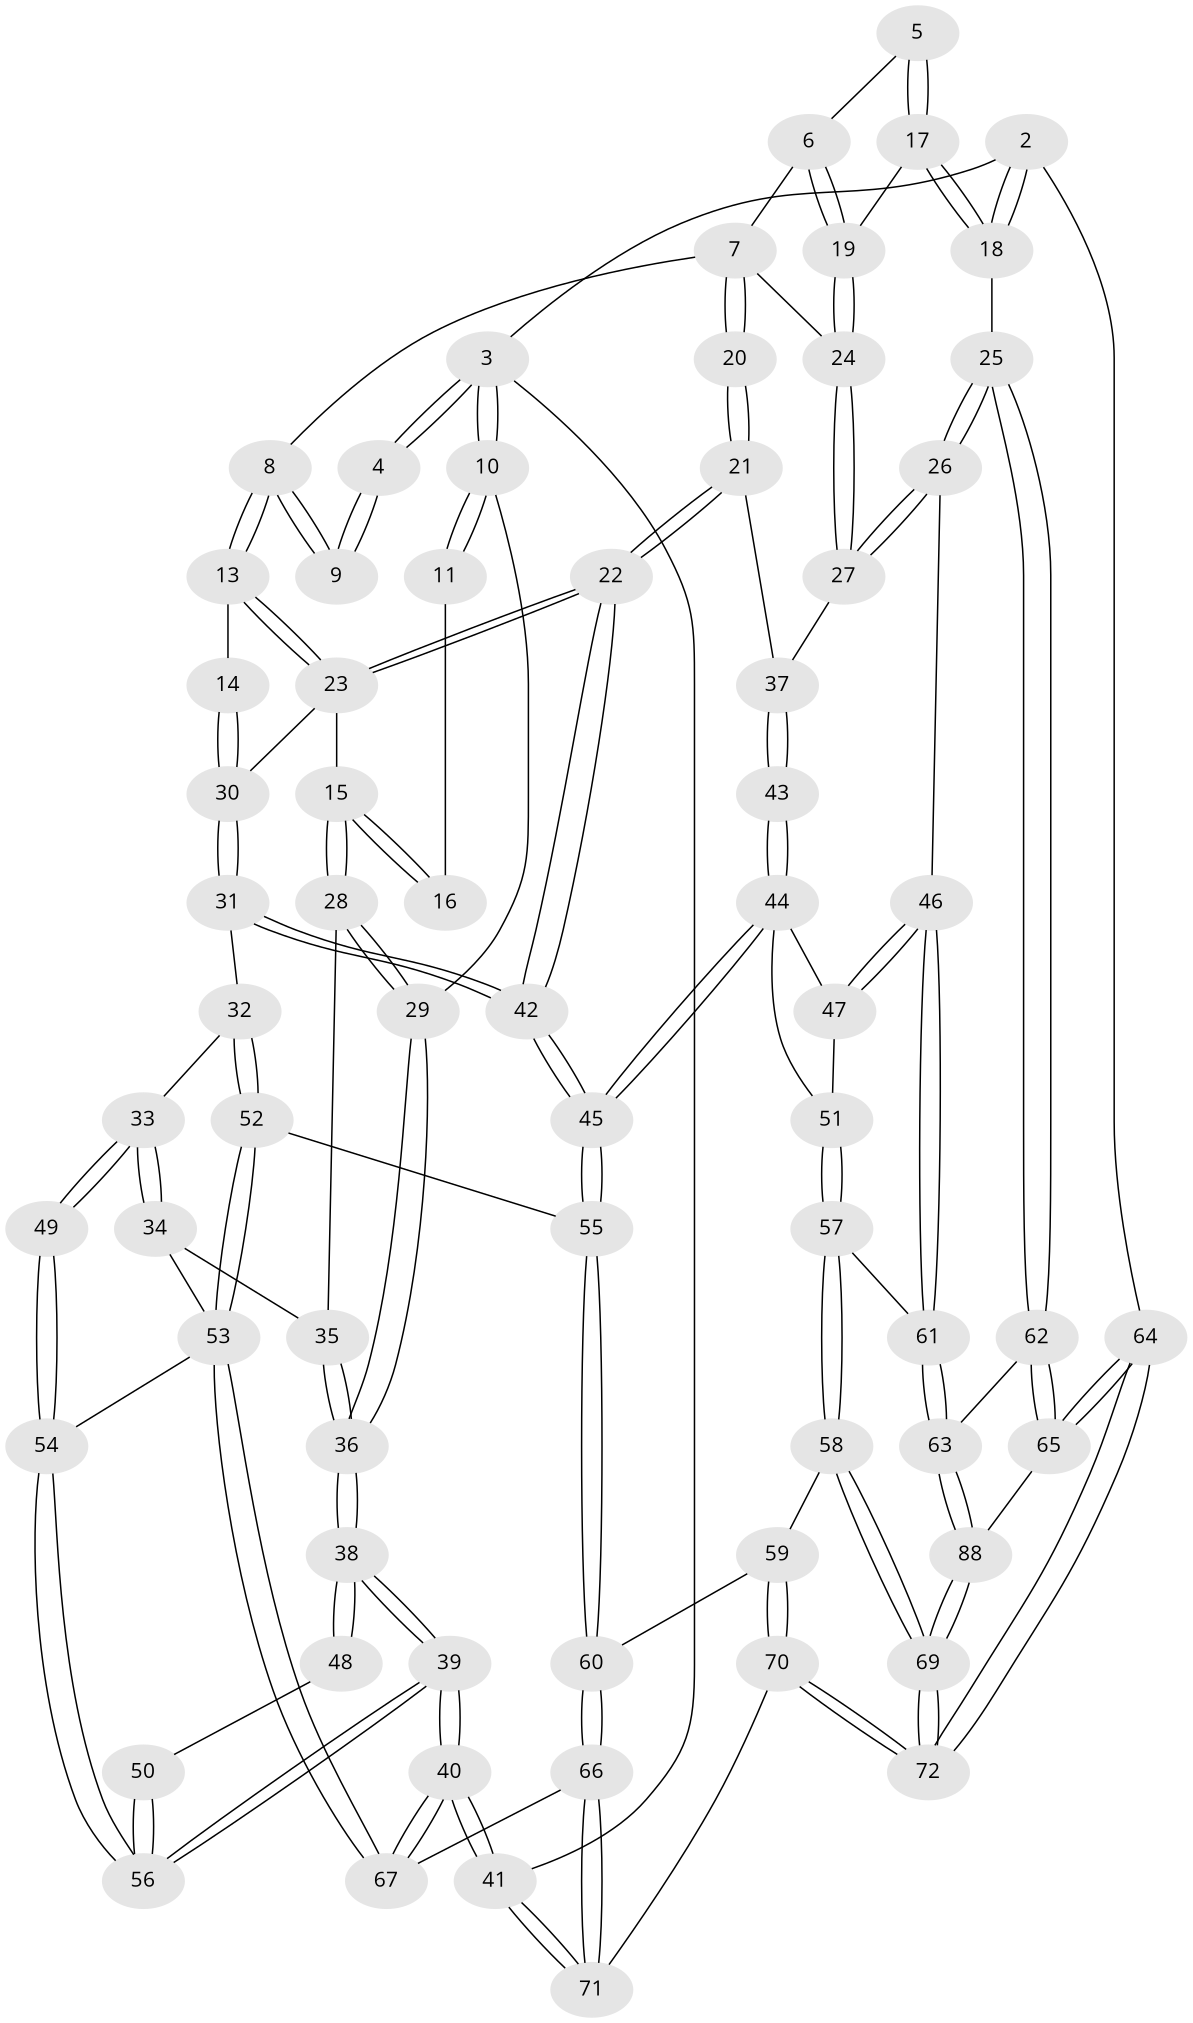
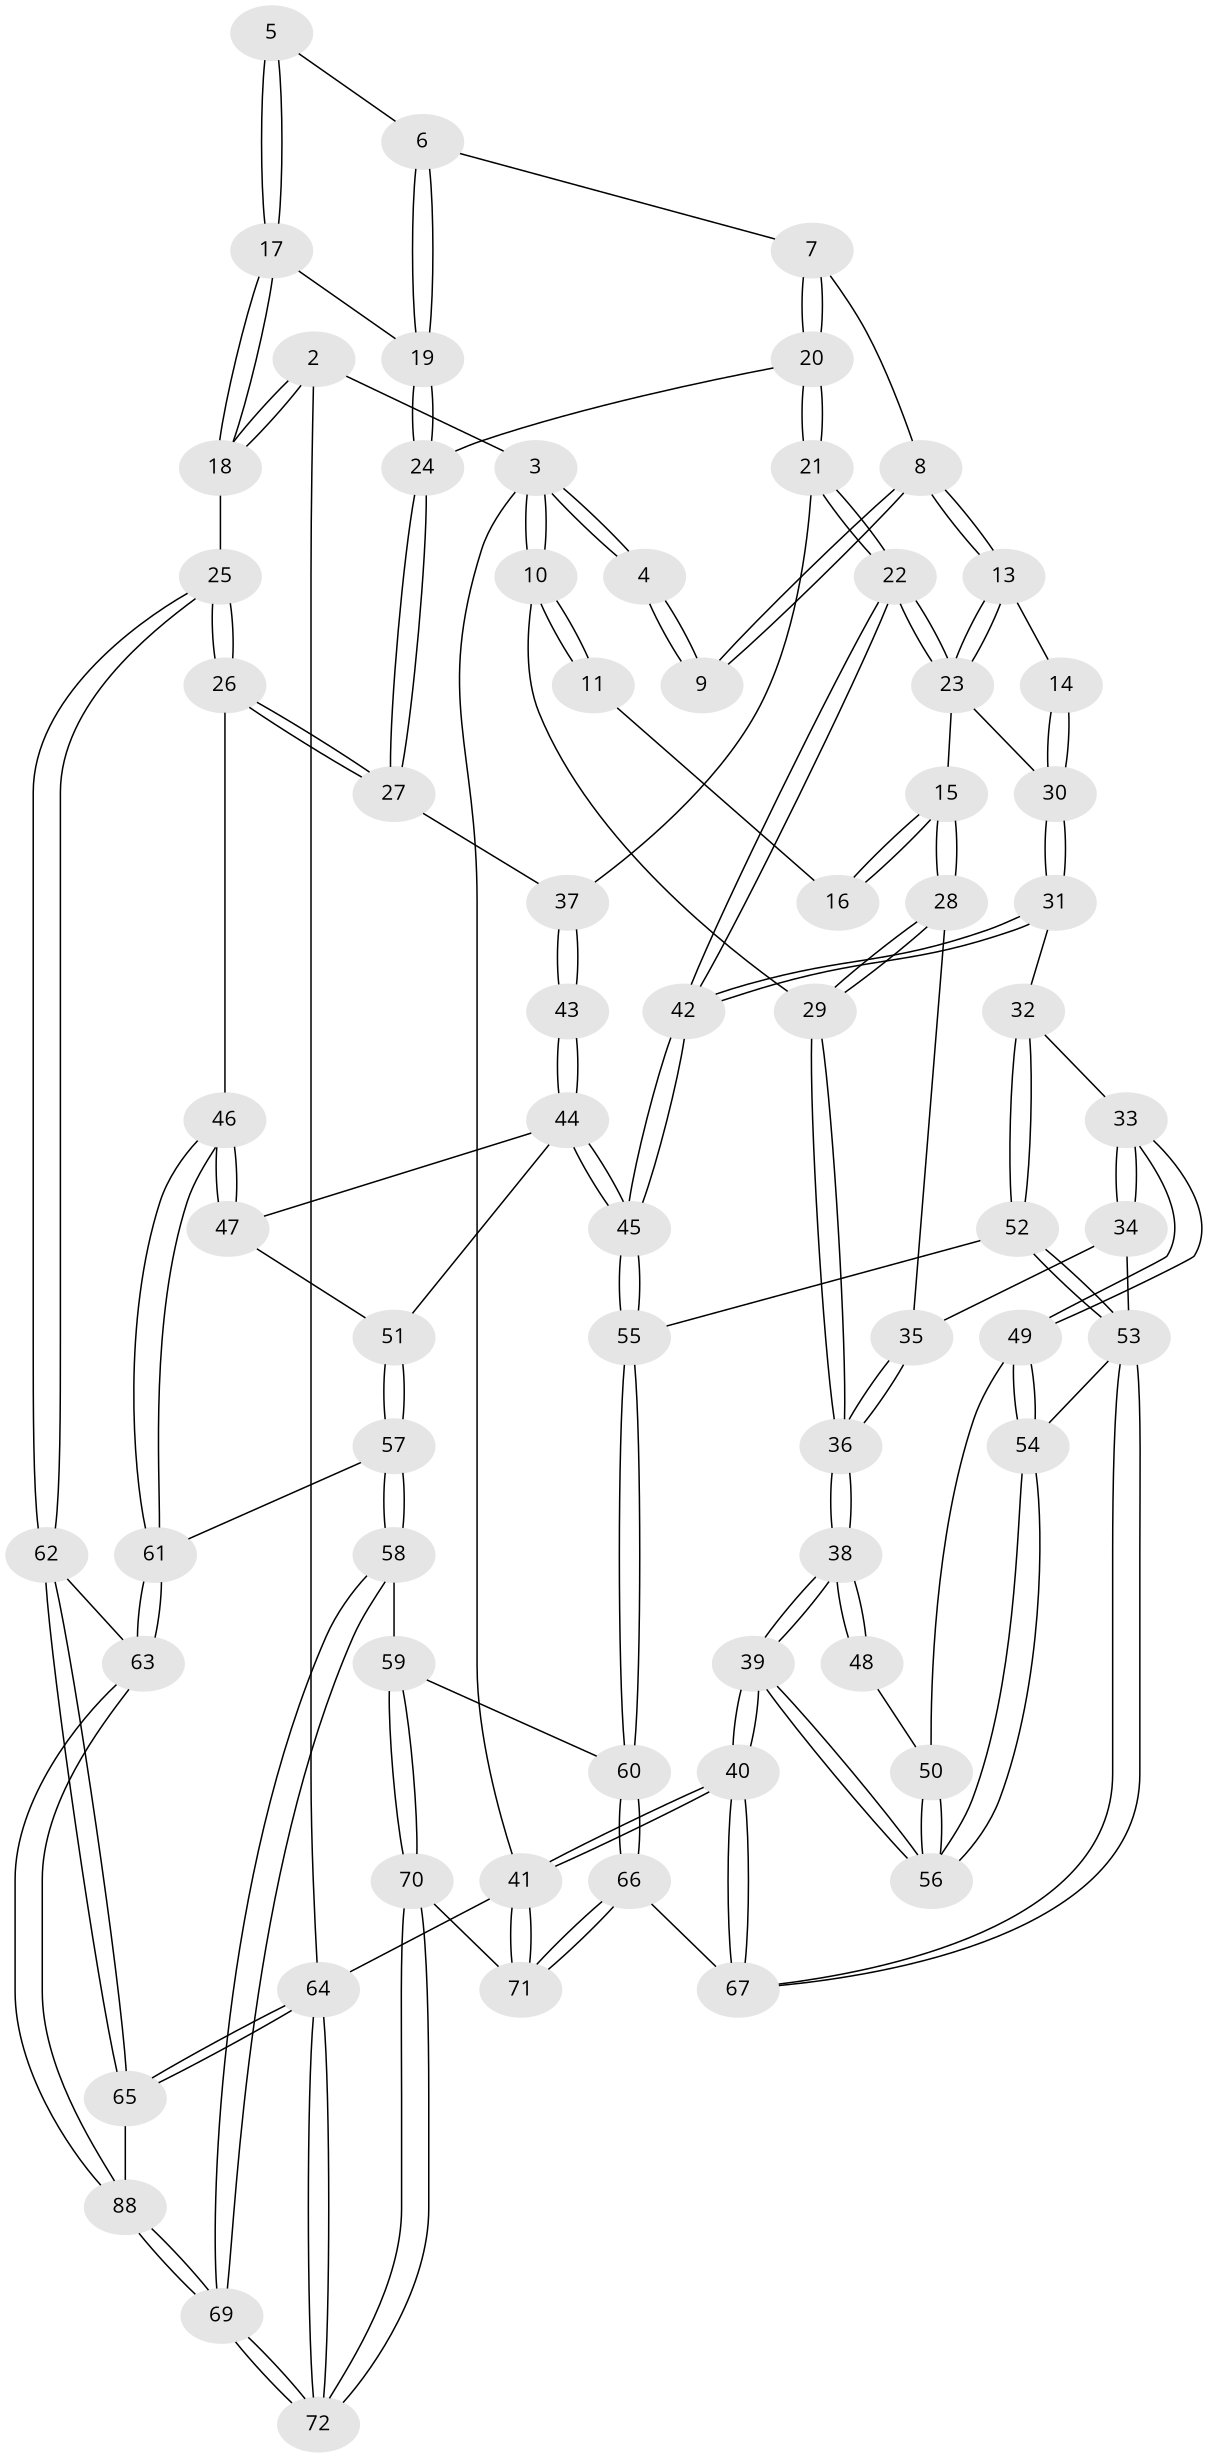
(789, 305) -> (613, 403)
none -> (944, 1549)
none -> (413, 1939)
